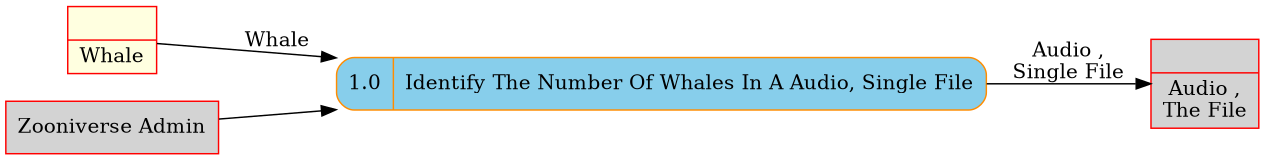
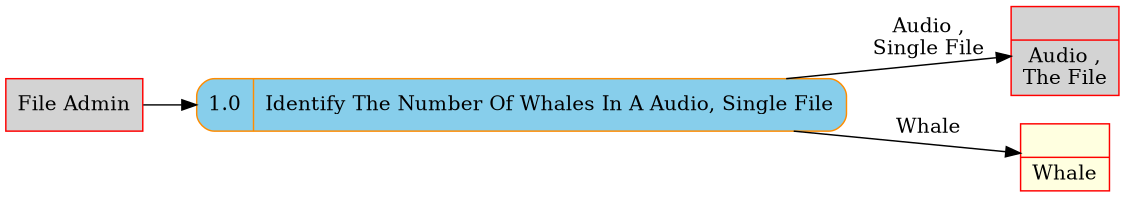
(239, 50) -> (900, 141)
(112, 127) -> (74, 105)
